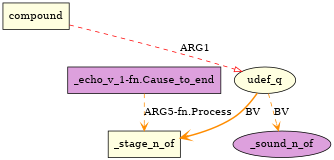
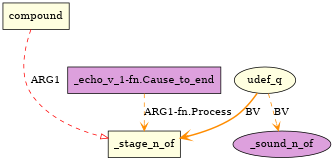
(152, 46) -> (36, 101)
(188, 112) -> (188, 112)
